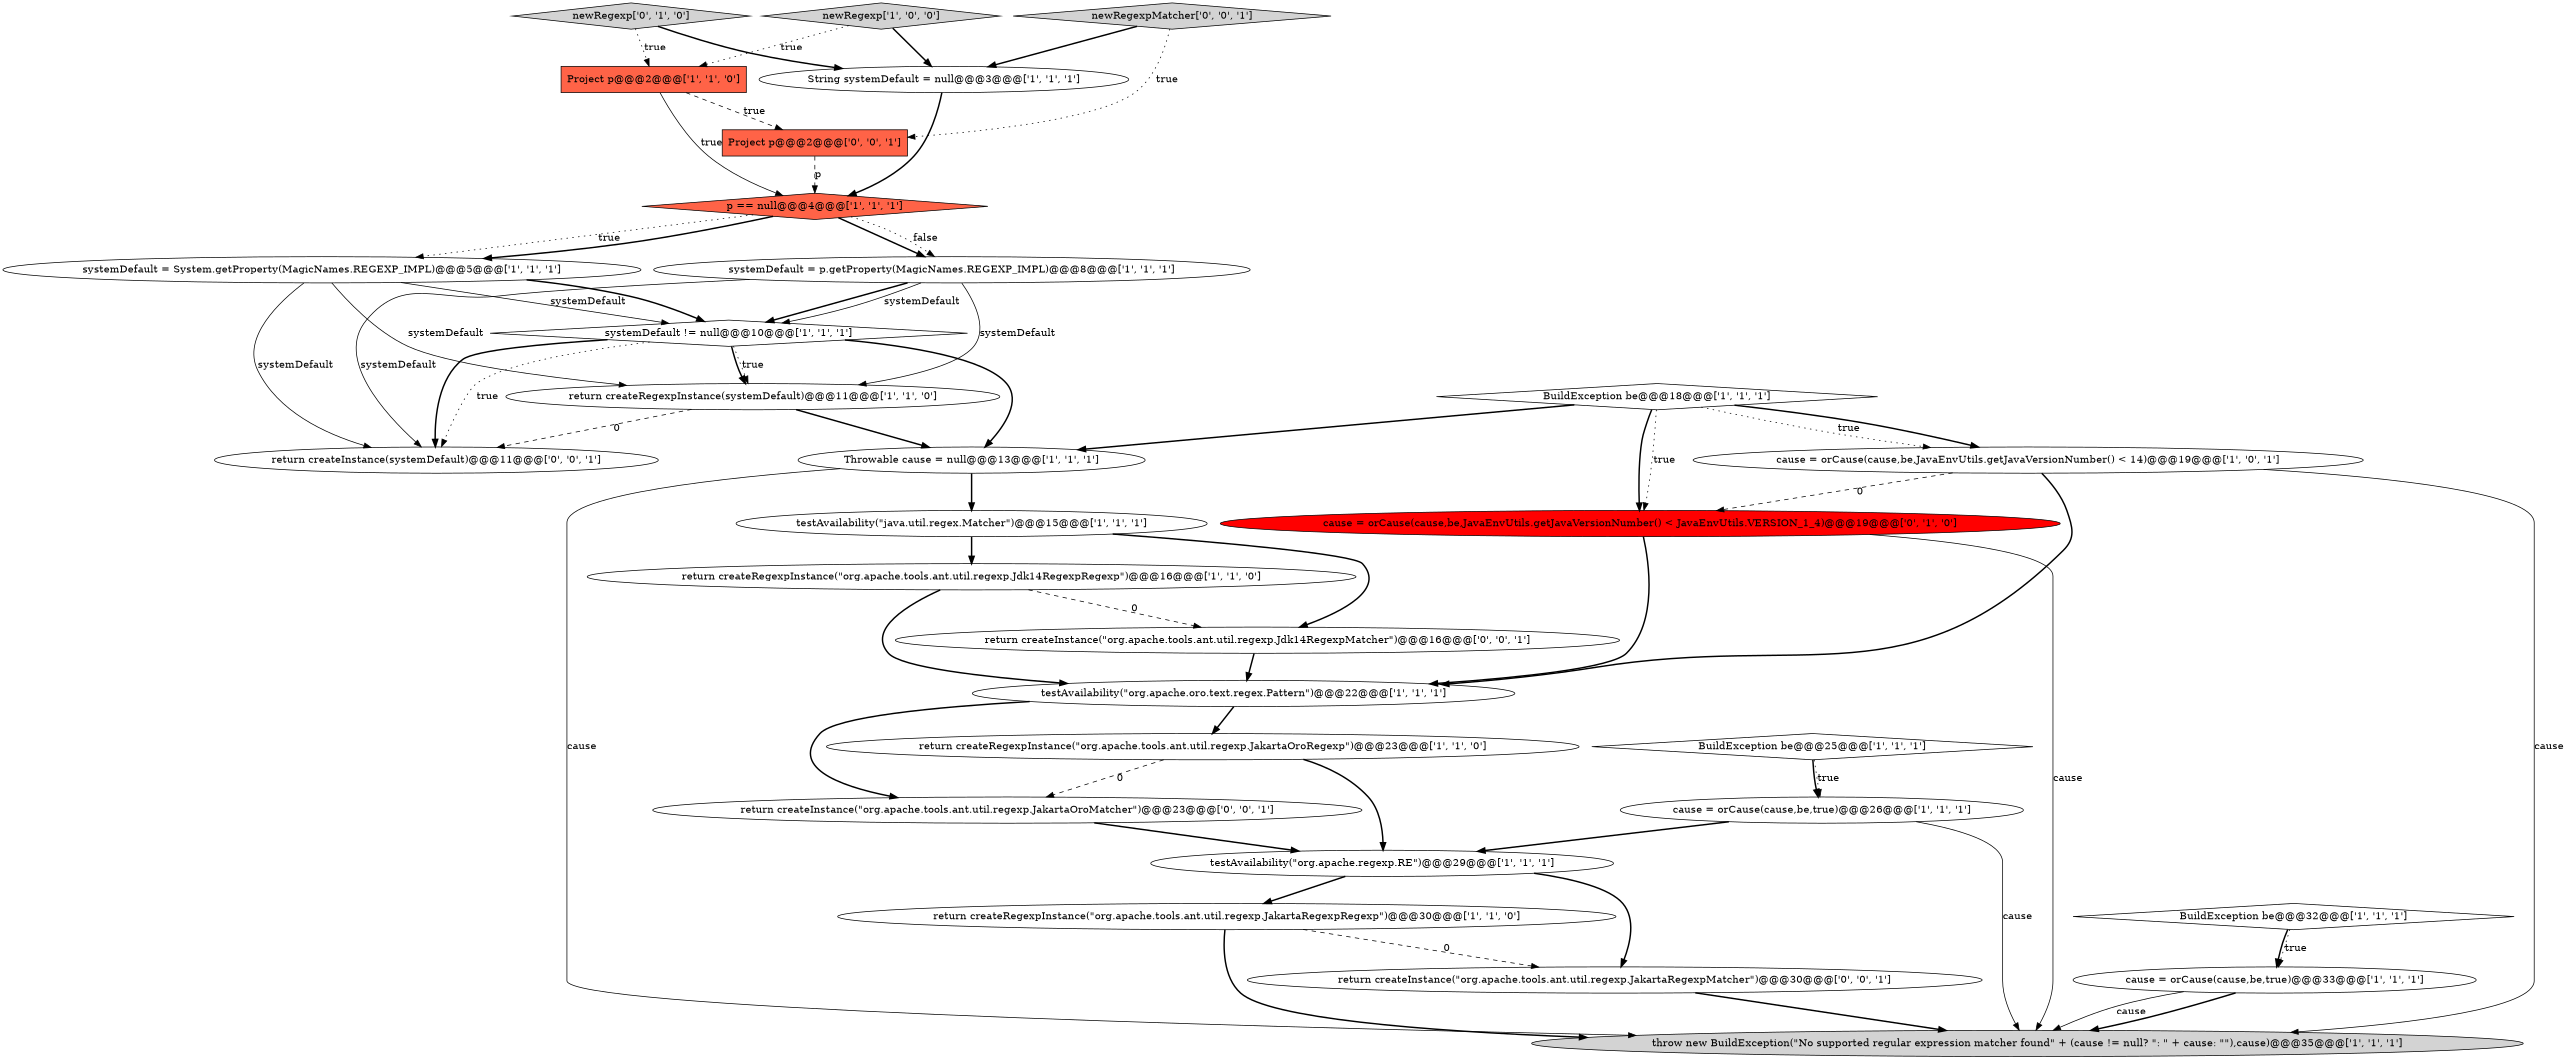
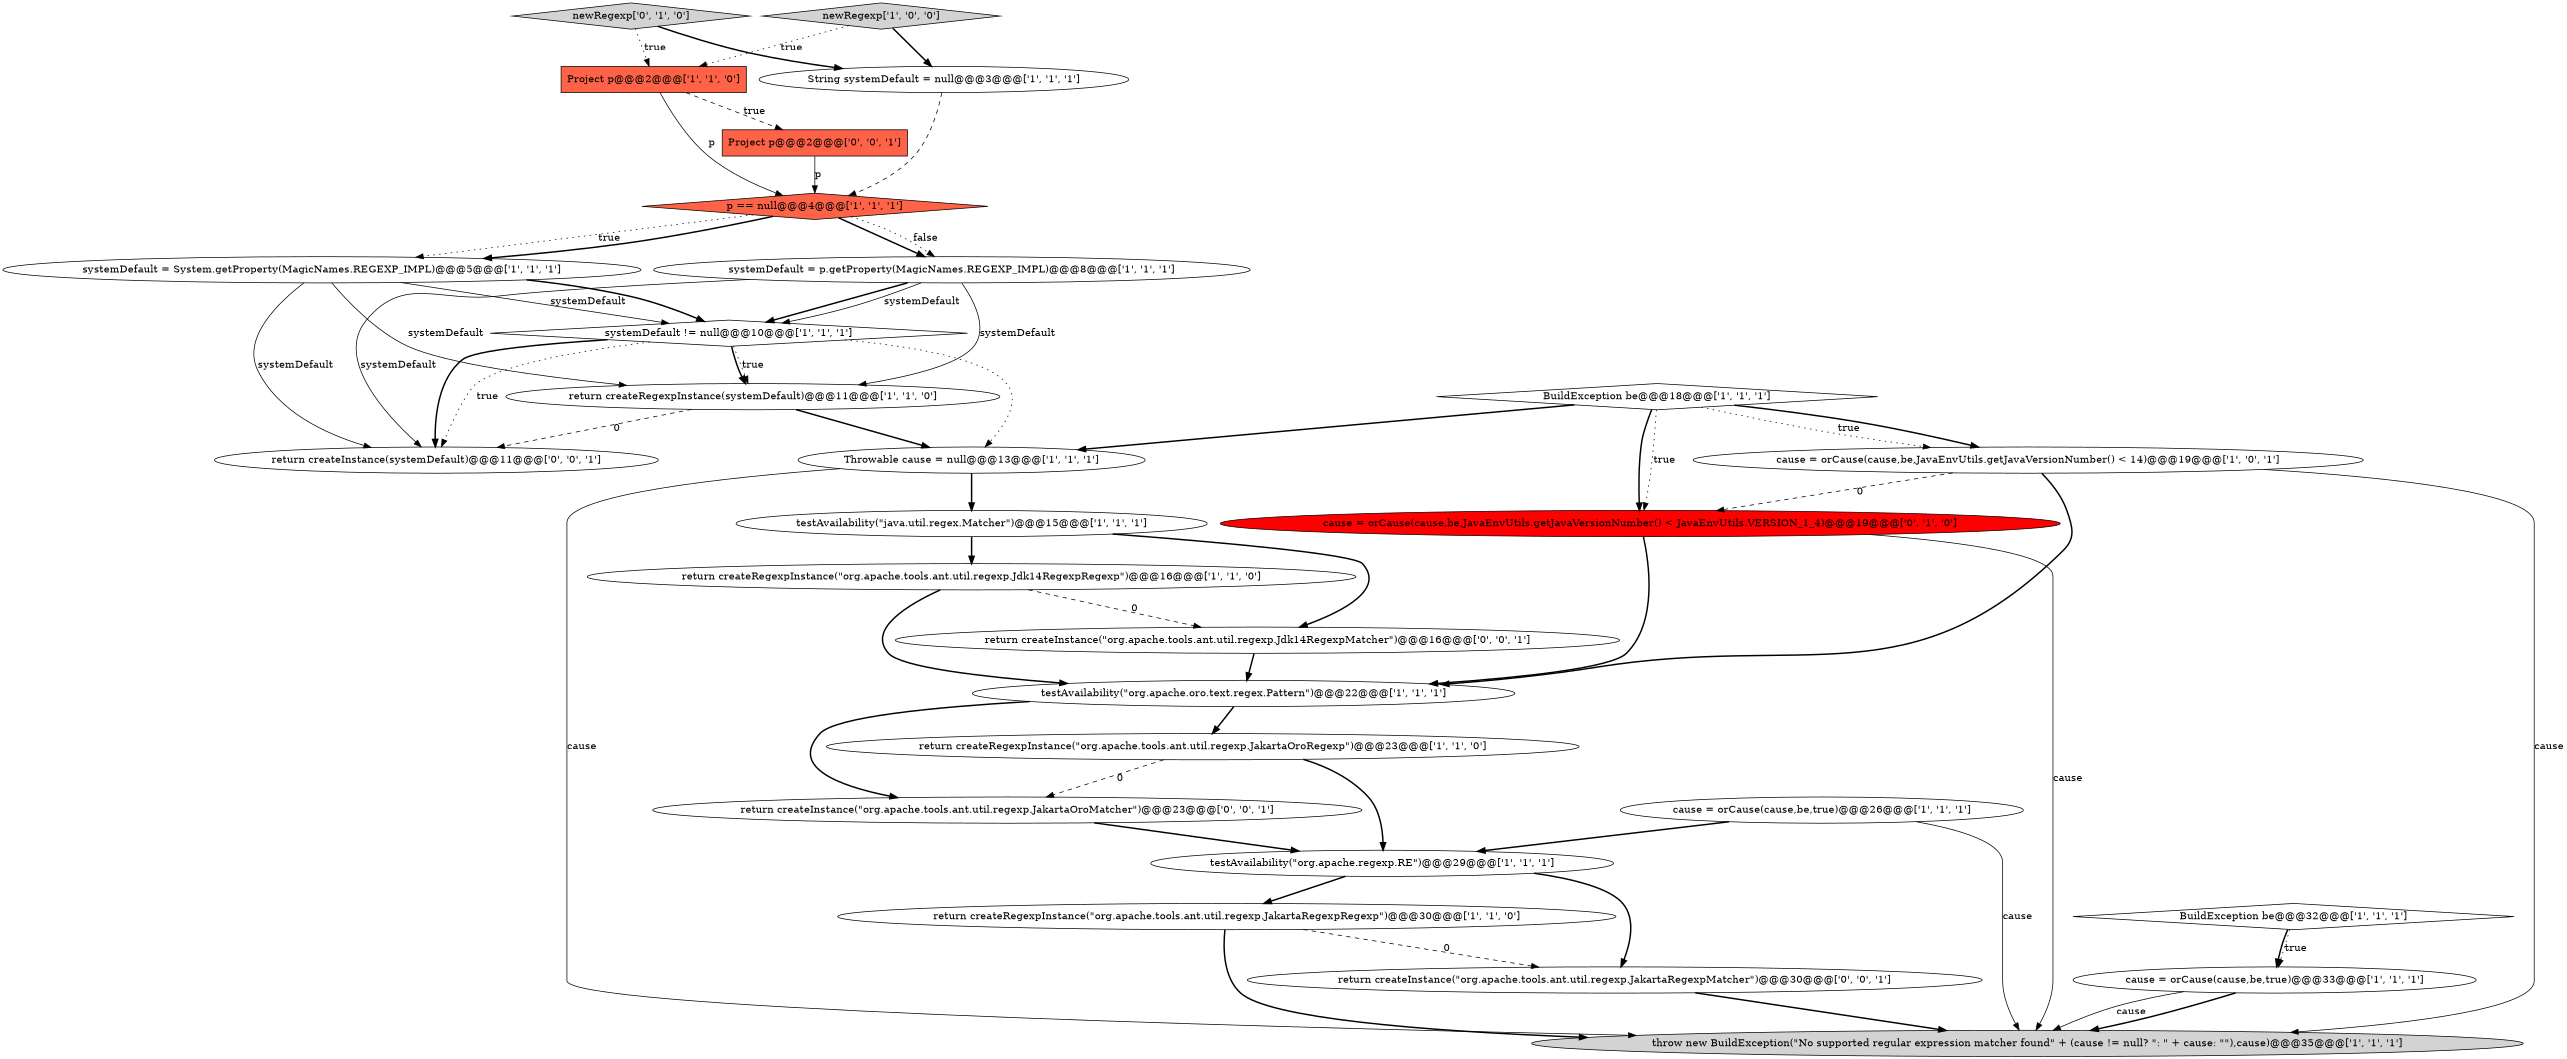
(1172, 16) -> none
(712, 143) -> (712, 143)
(914, 156) -> (914, 156)
(815, 171) -> (815, 171)
(966, 361) -> (966, 361)
(1812, 747) -> none
